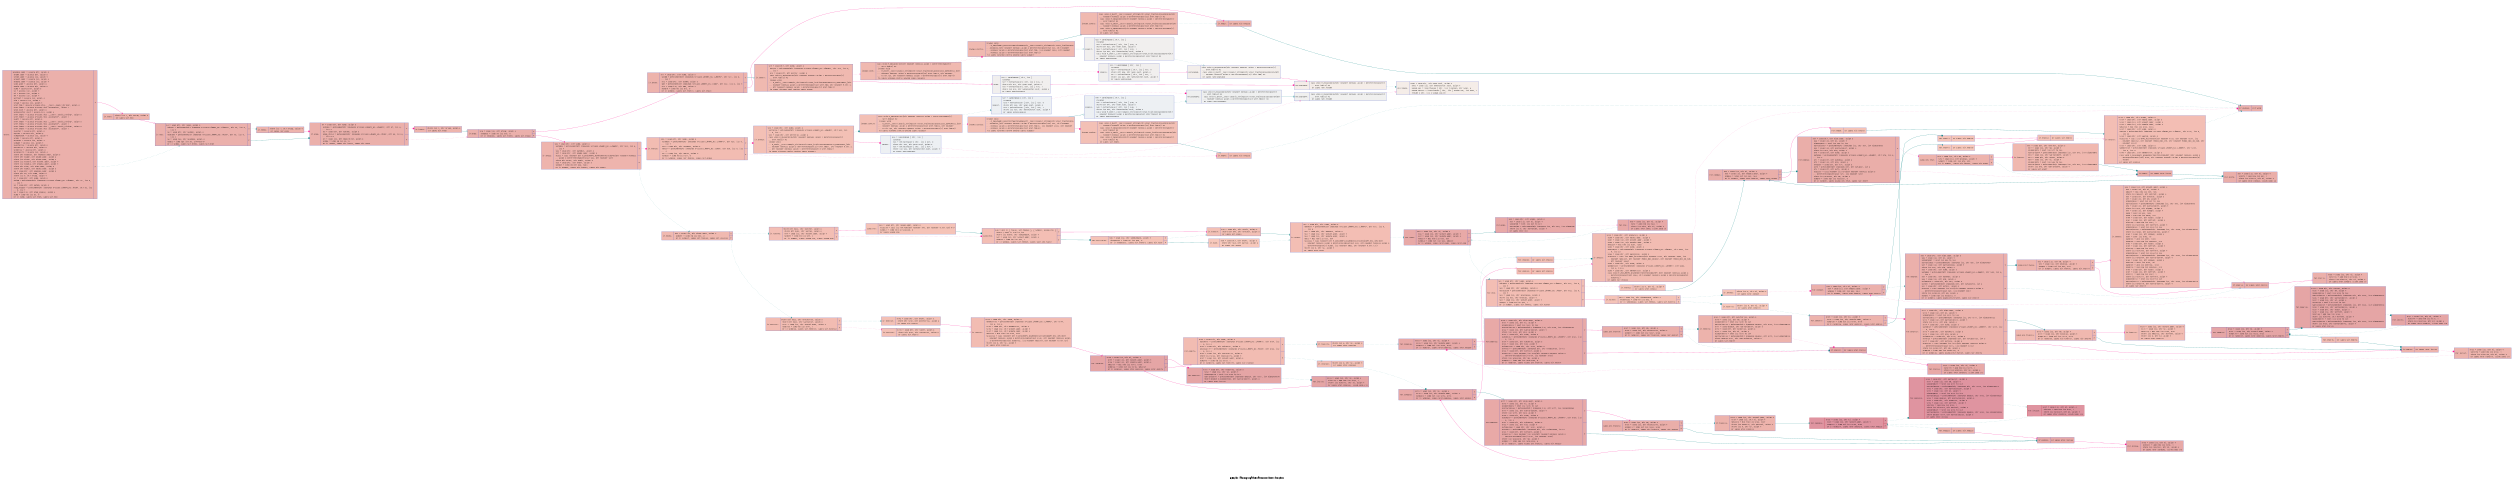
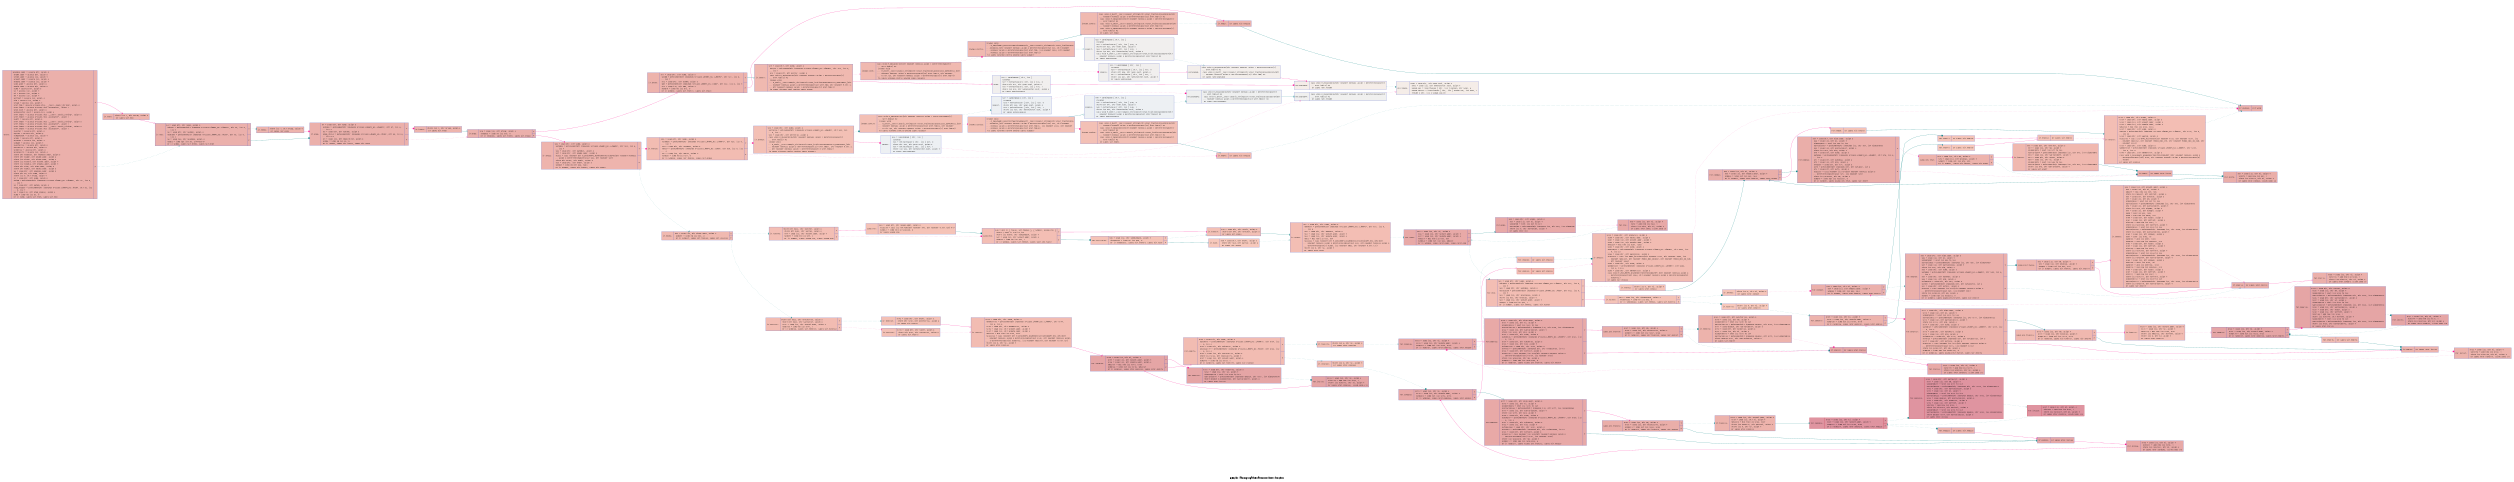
(2328, 302) -> (2330, 302)
(2295, 329) -> (2295, 329)
